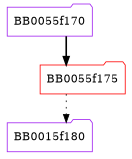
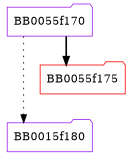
(66, 104) -> (24, 76)
